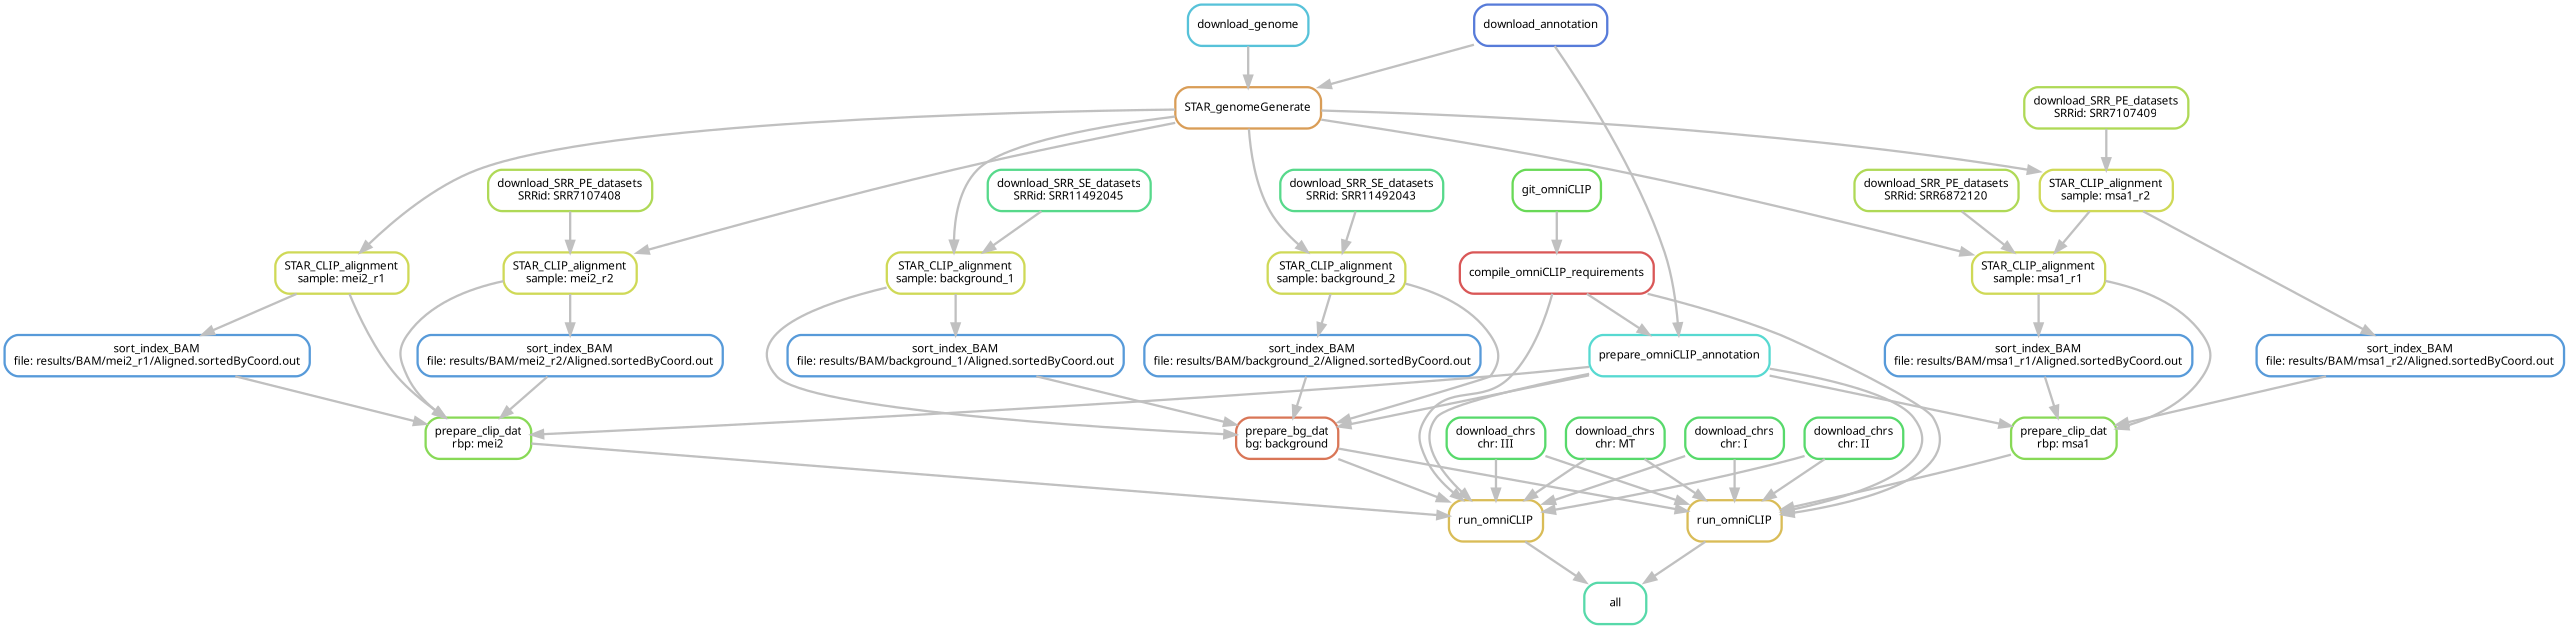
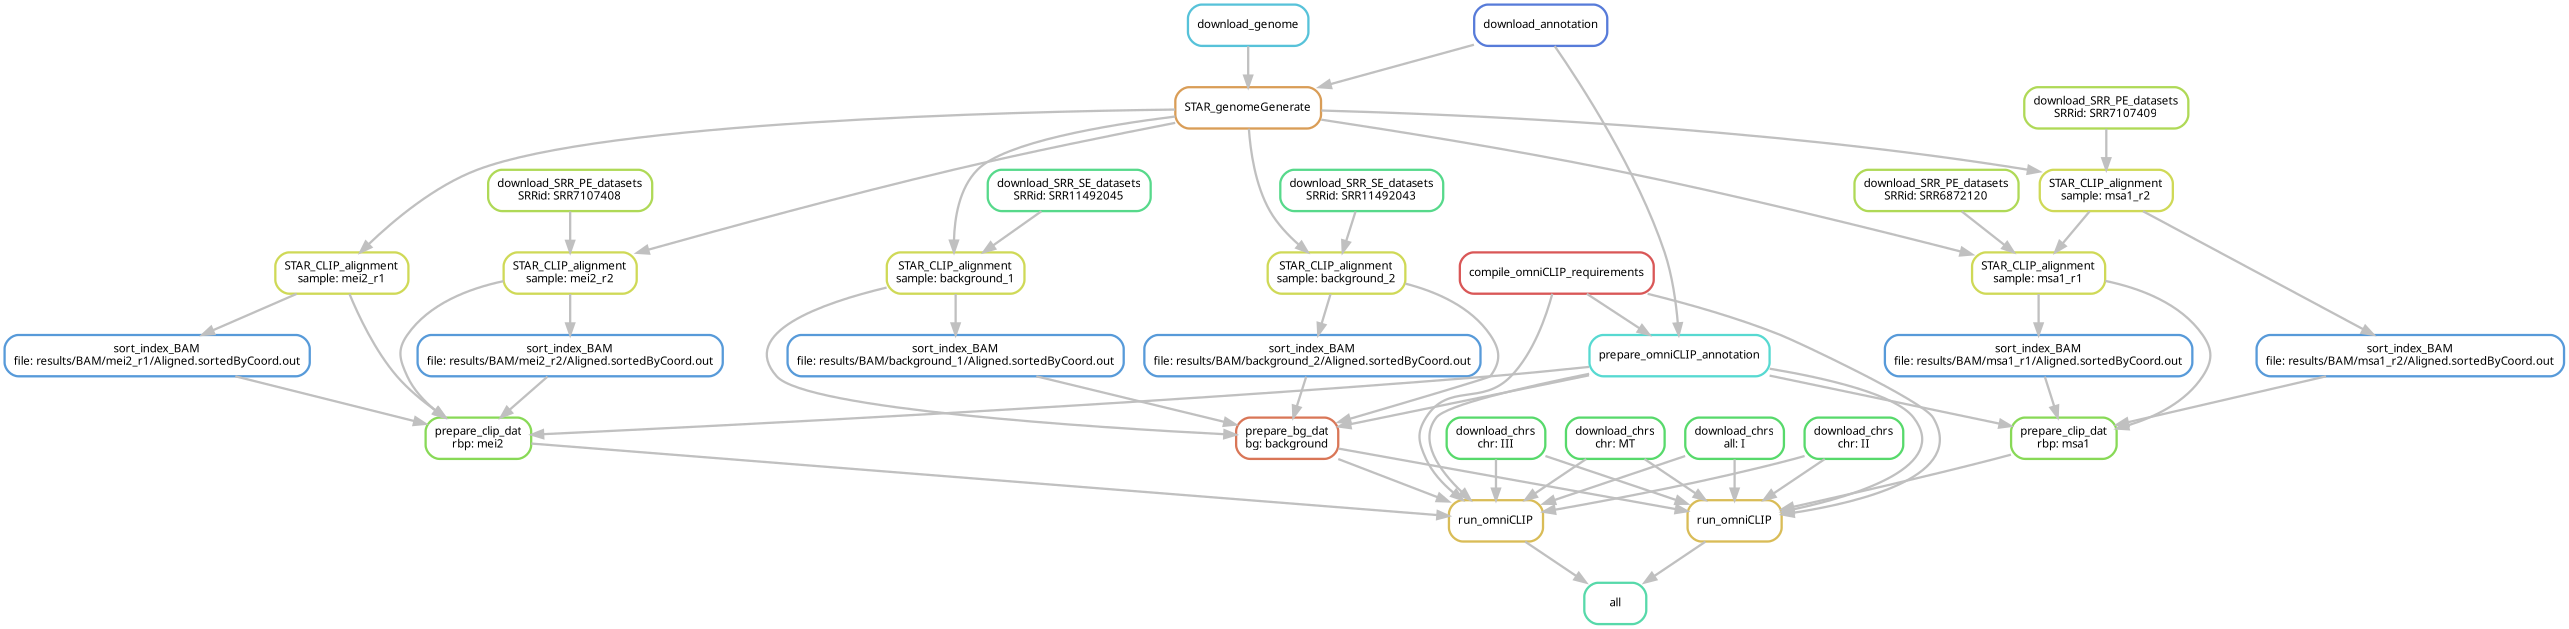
(1557, 190) -> none
(1735, 438) -> (1735, 438)
